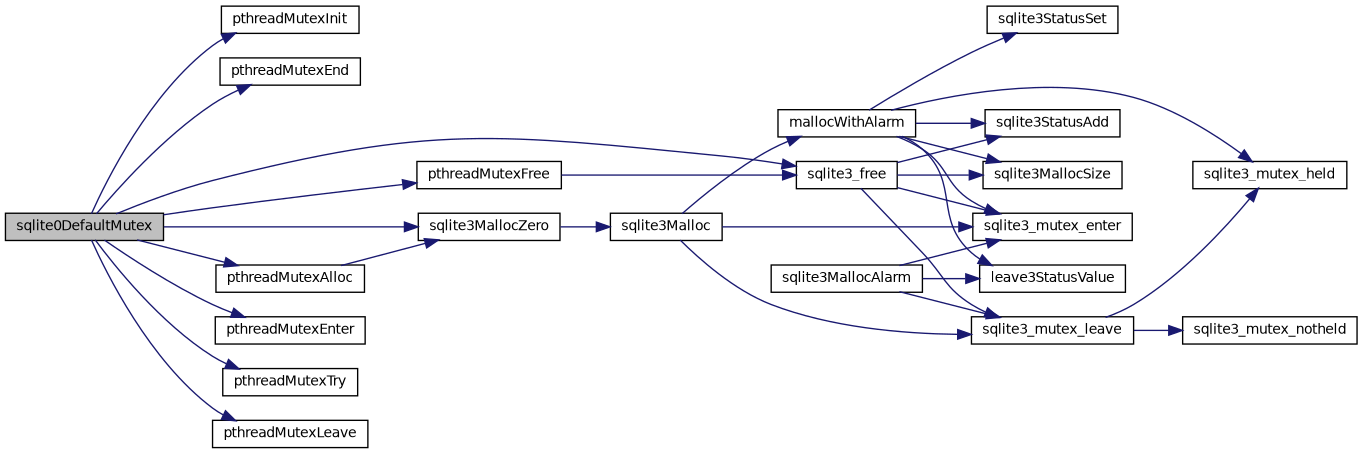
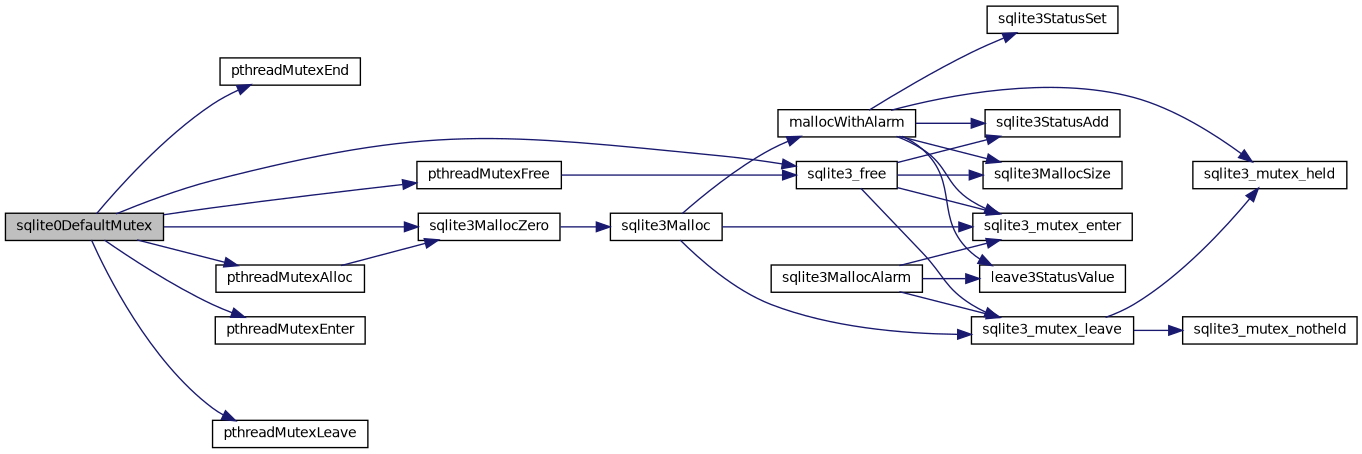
(290, 20) -> none
(290, 382) -> none
